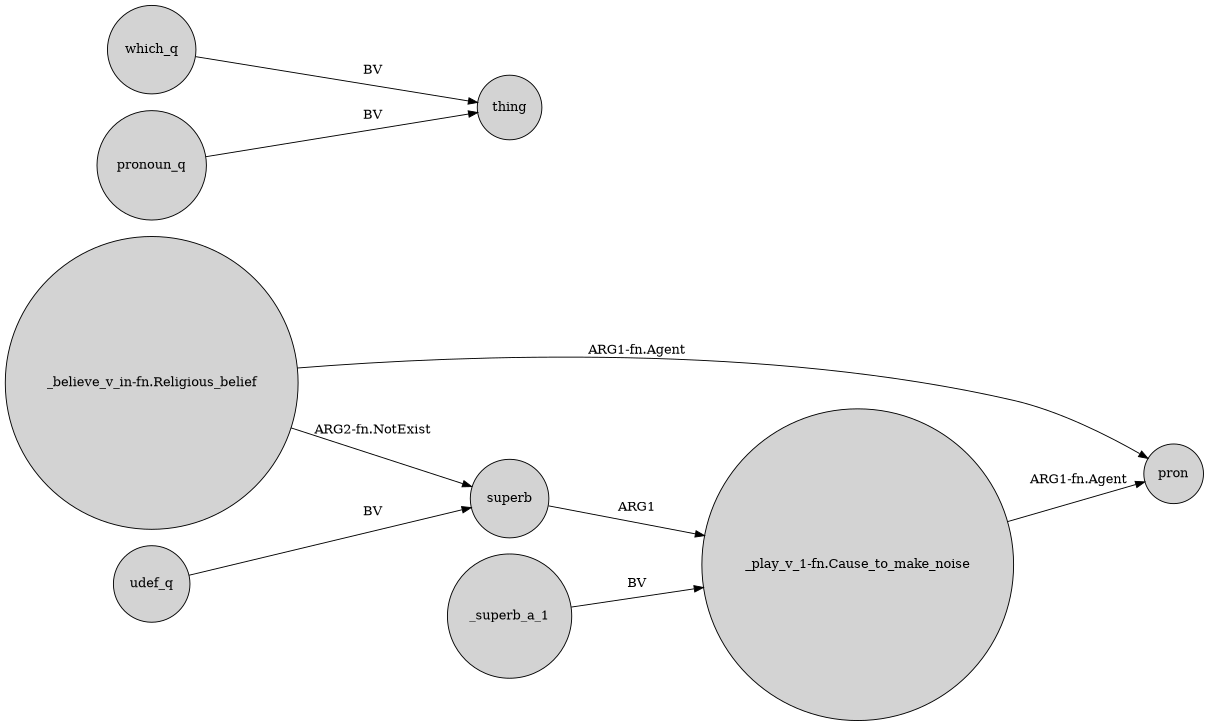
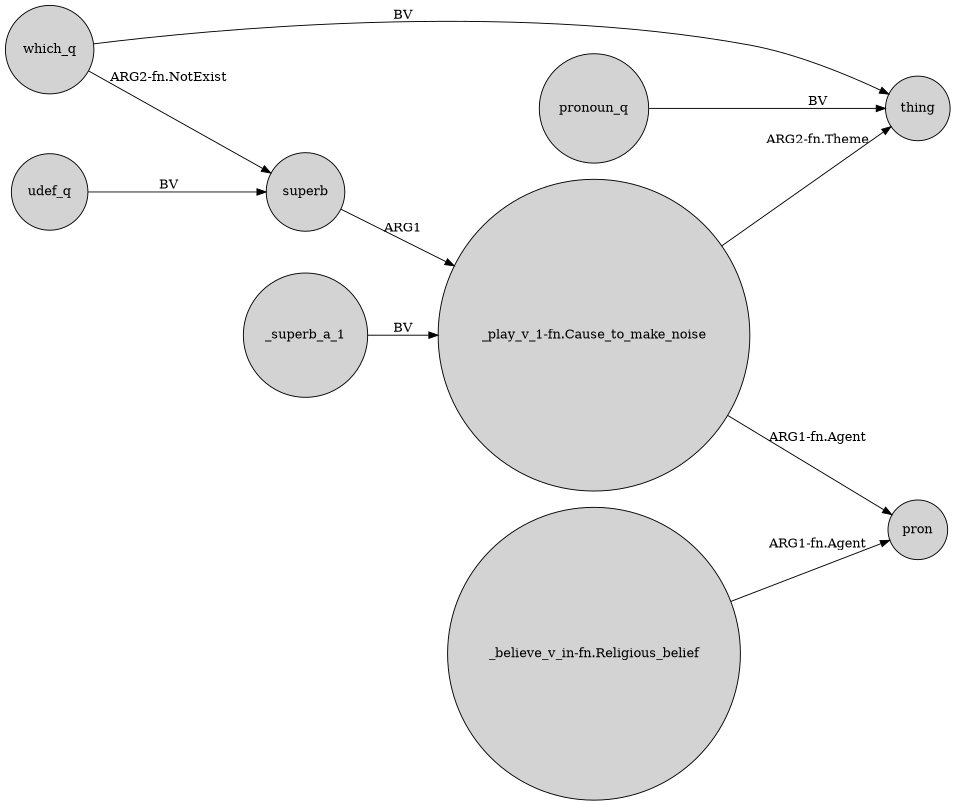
none -> (803, 189)
(377, 456) -> (176, 120)
